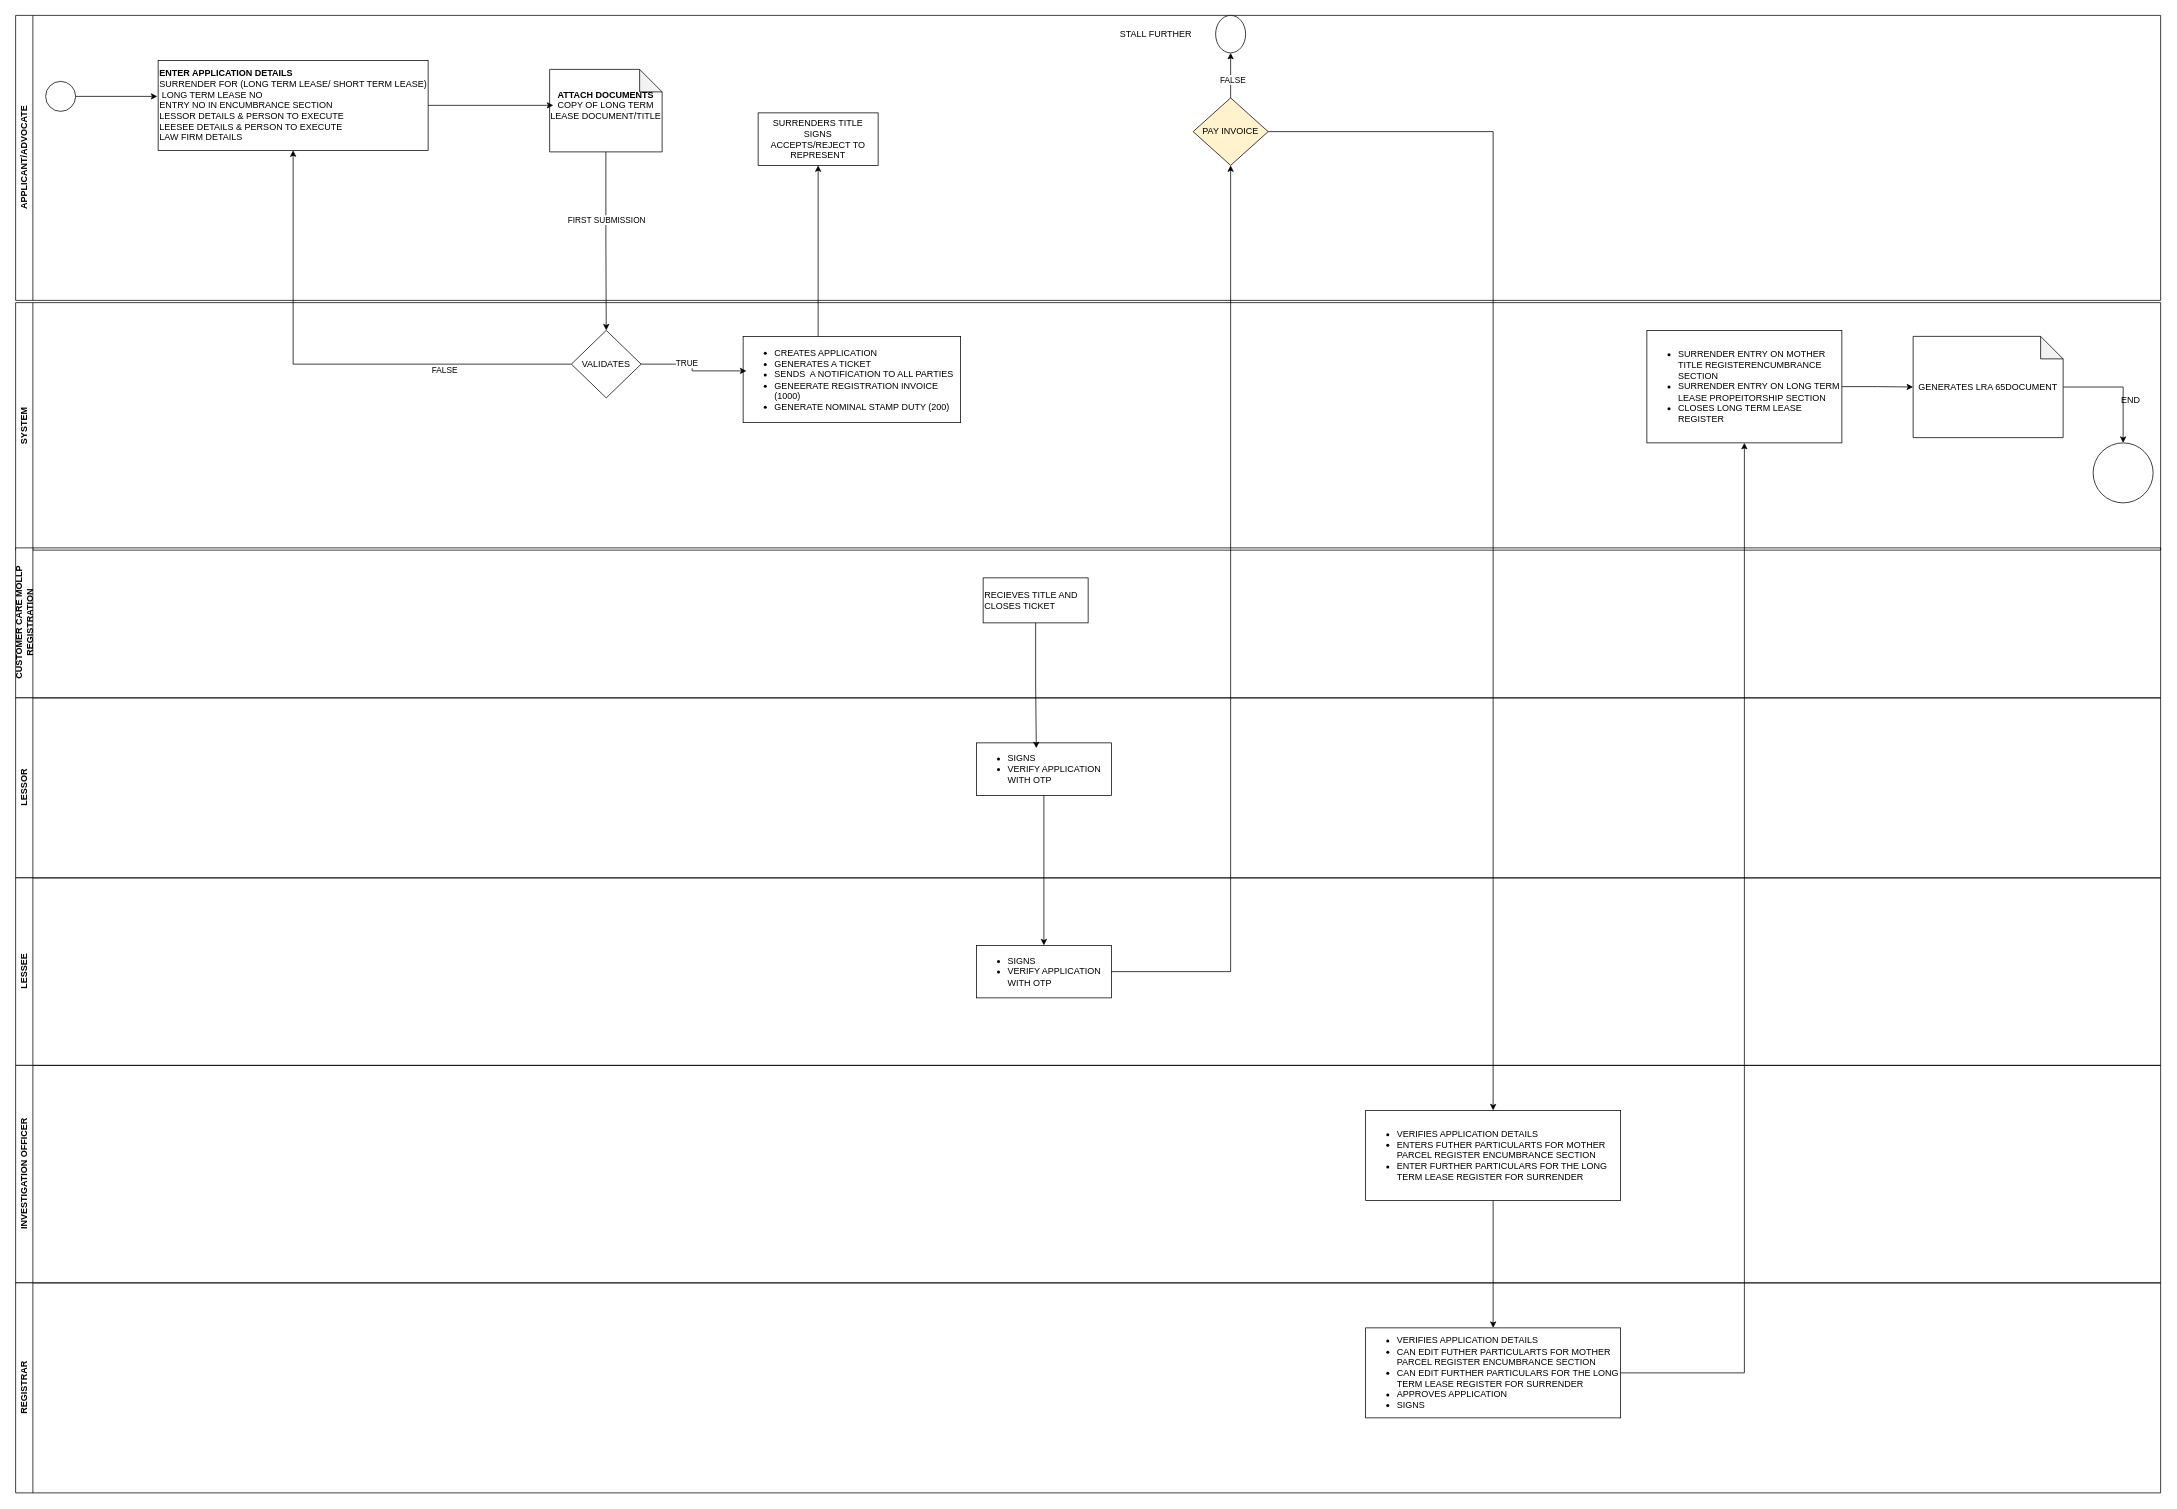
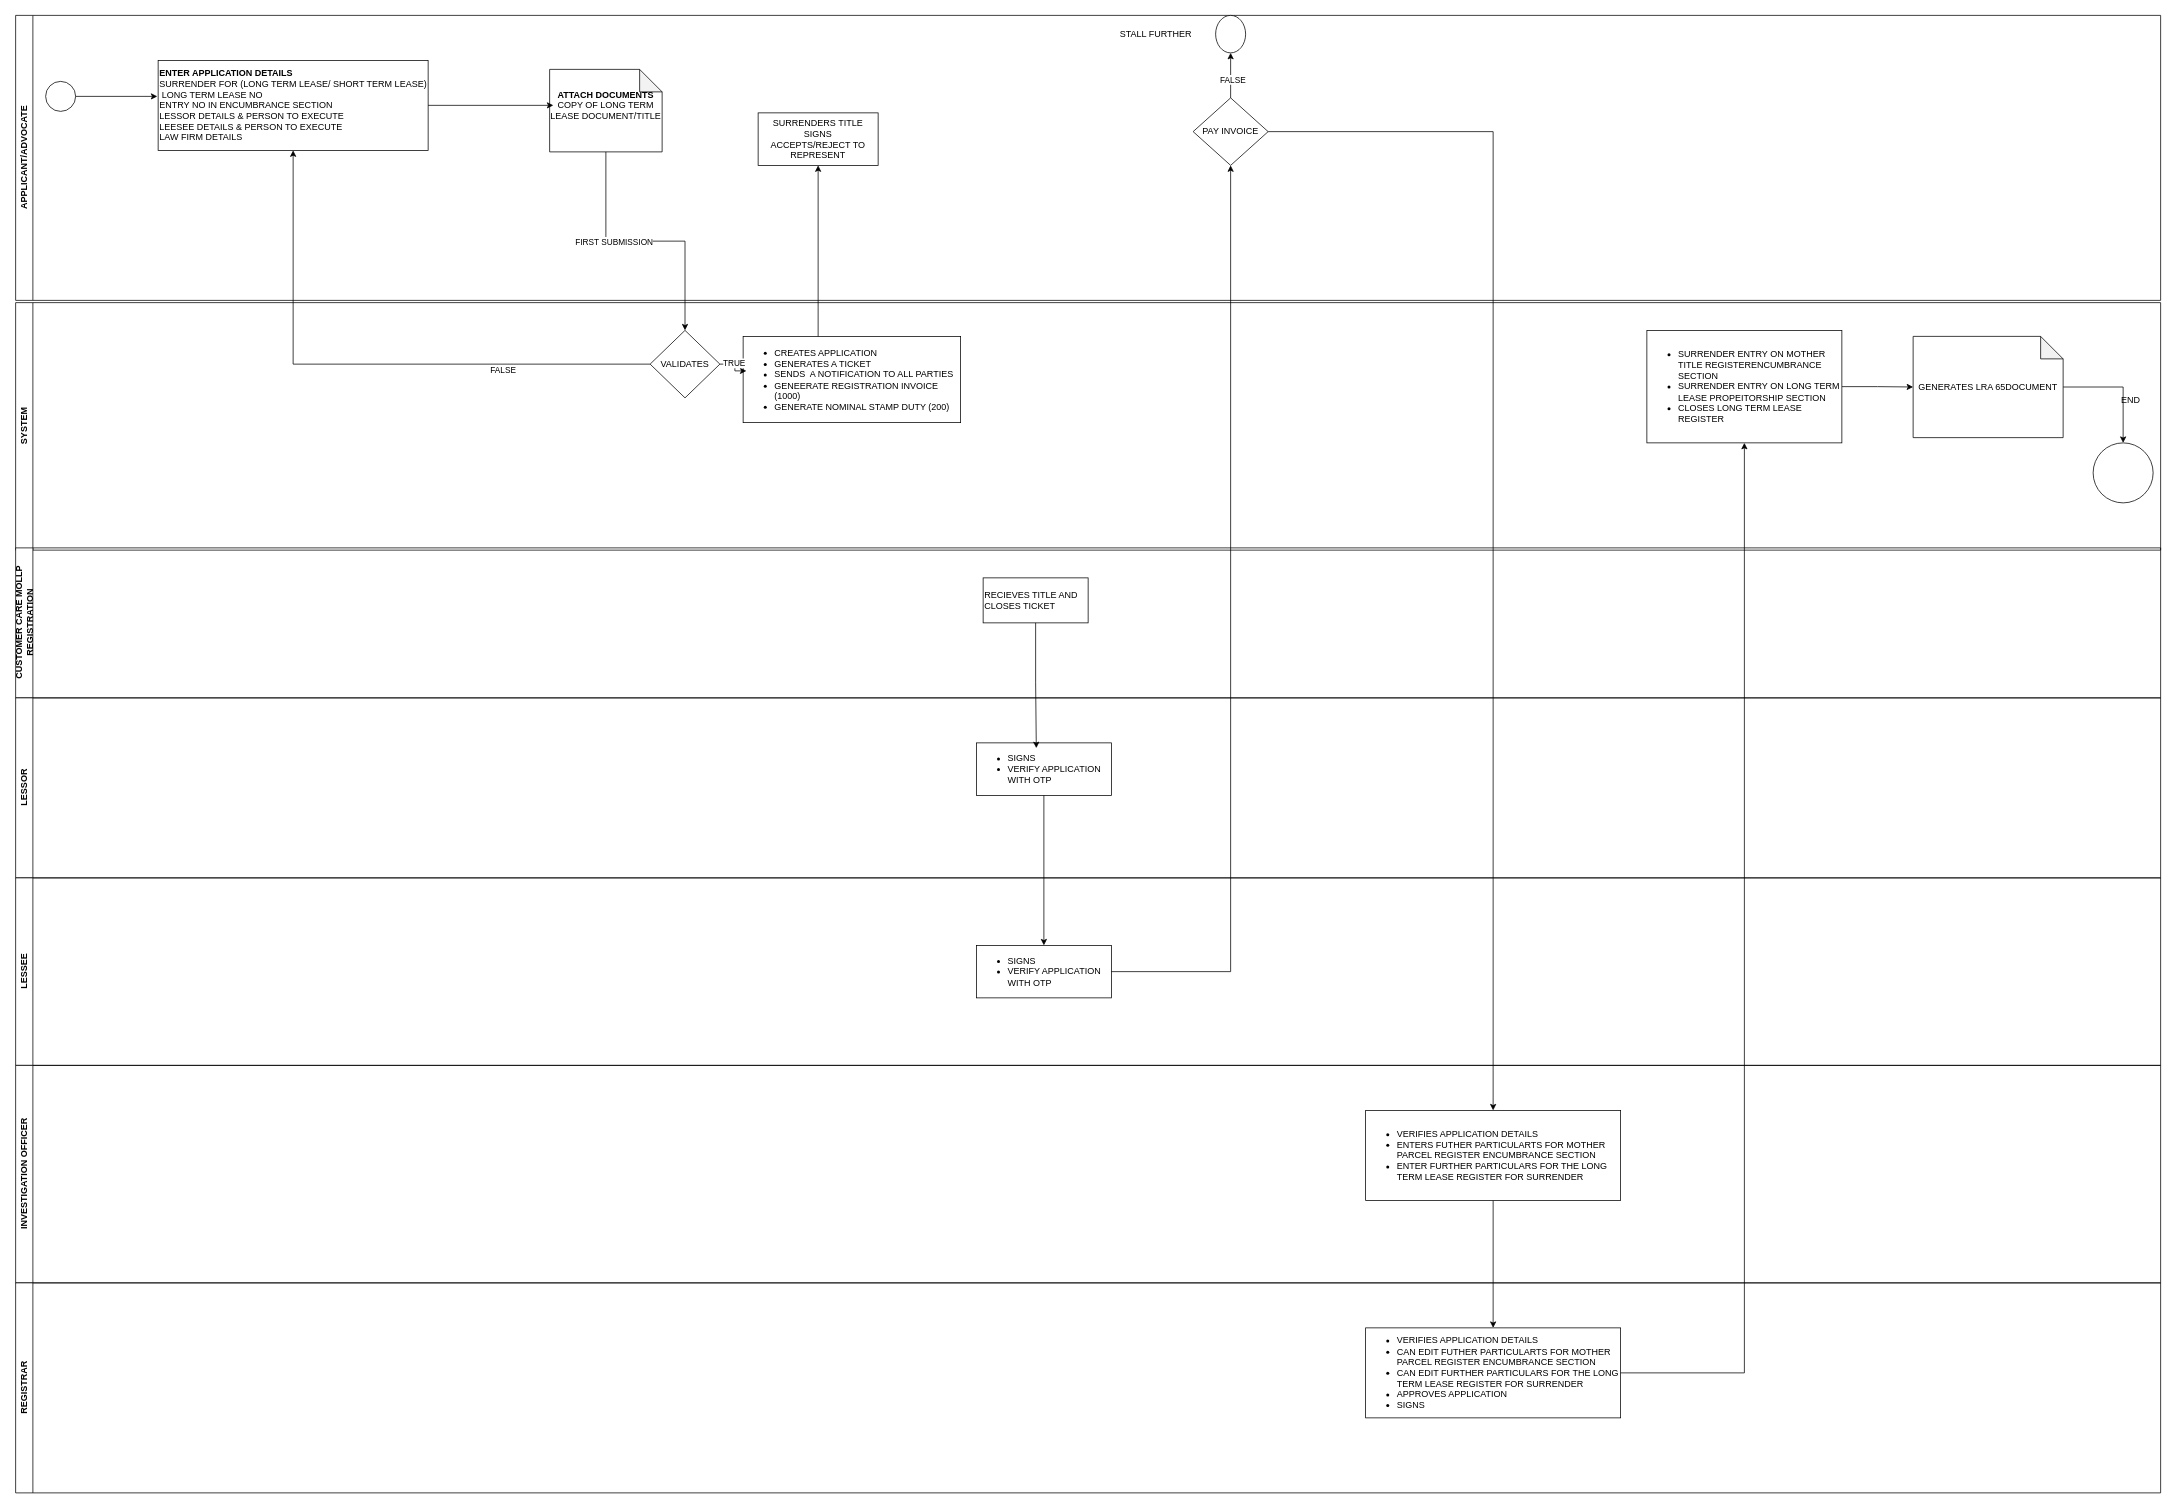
(1230, 132) -> (1230, 132)
(606, 364) -> (685, 364)
